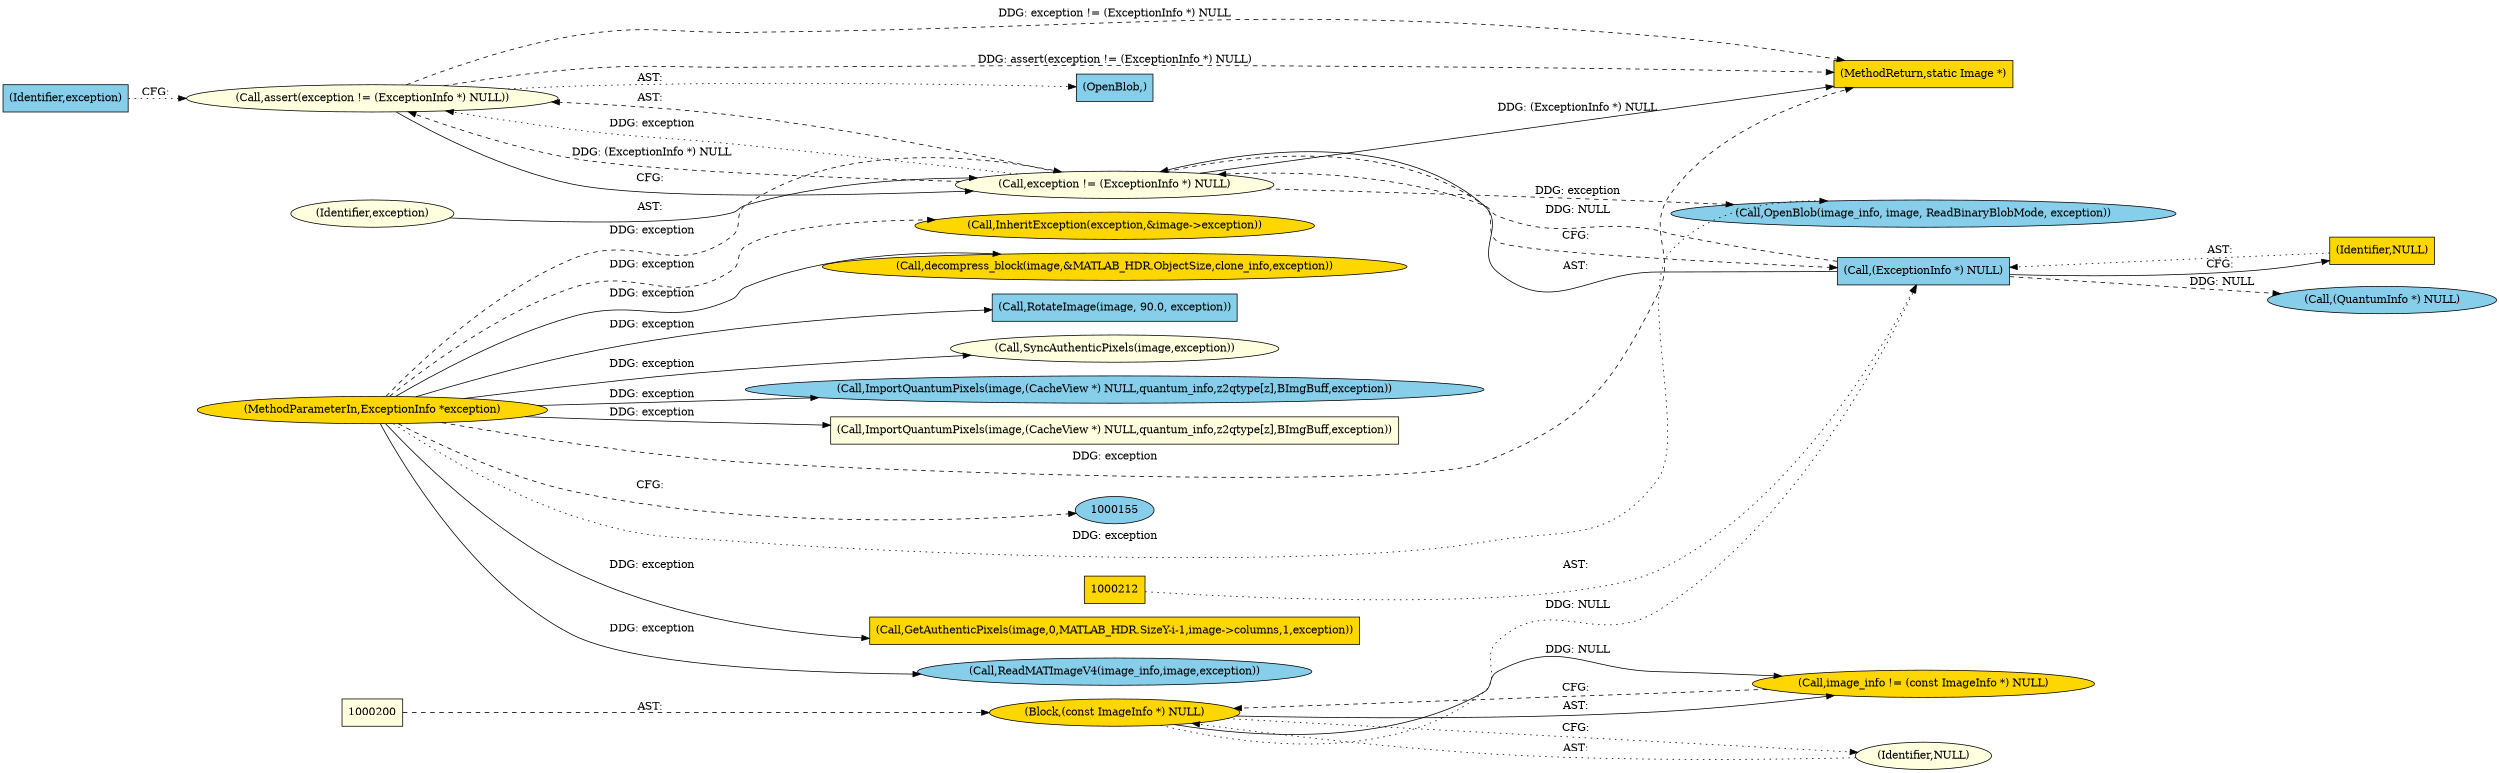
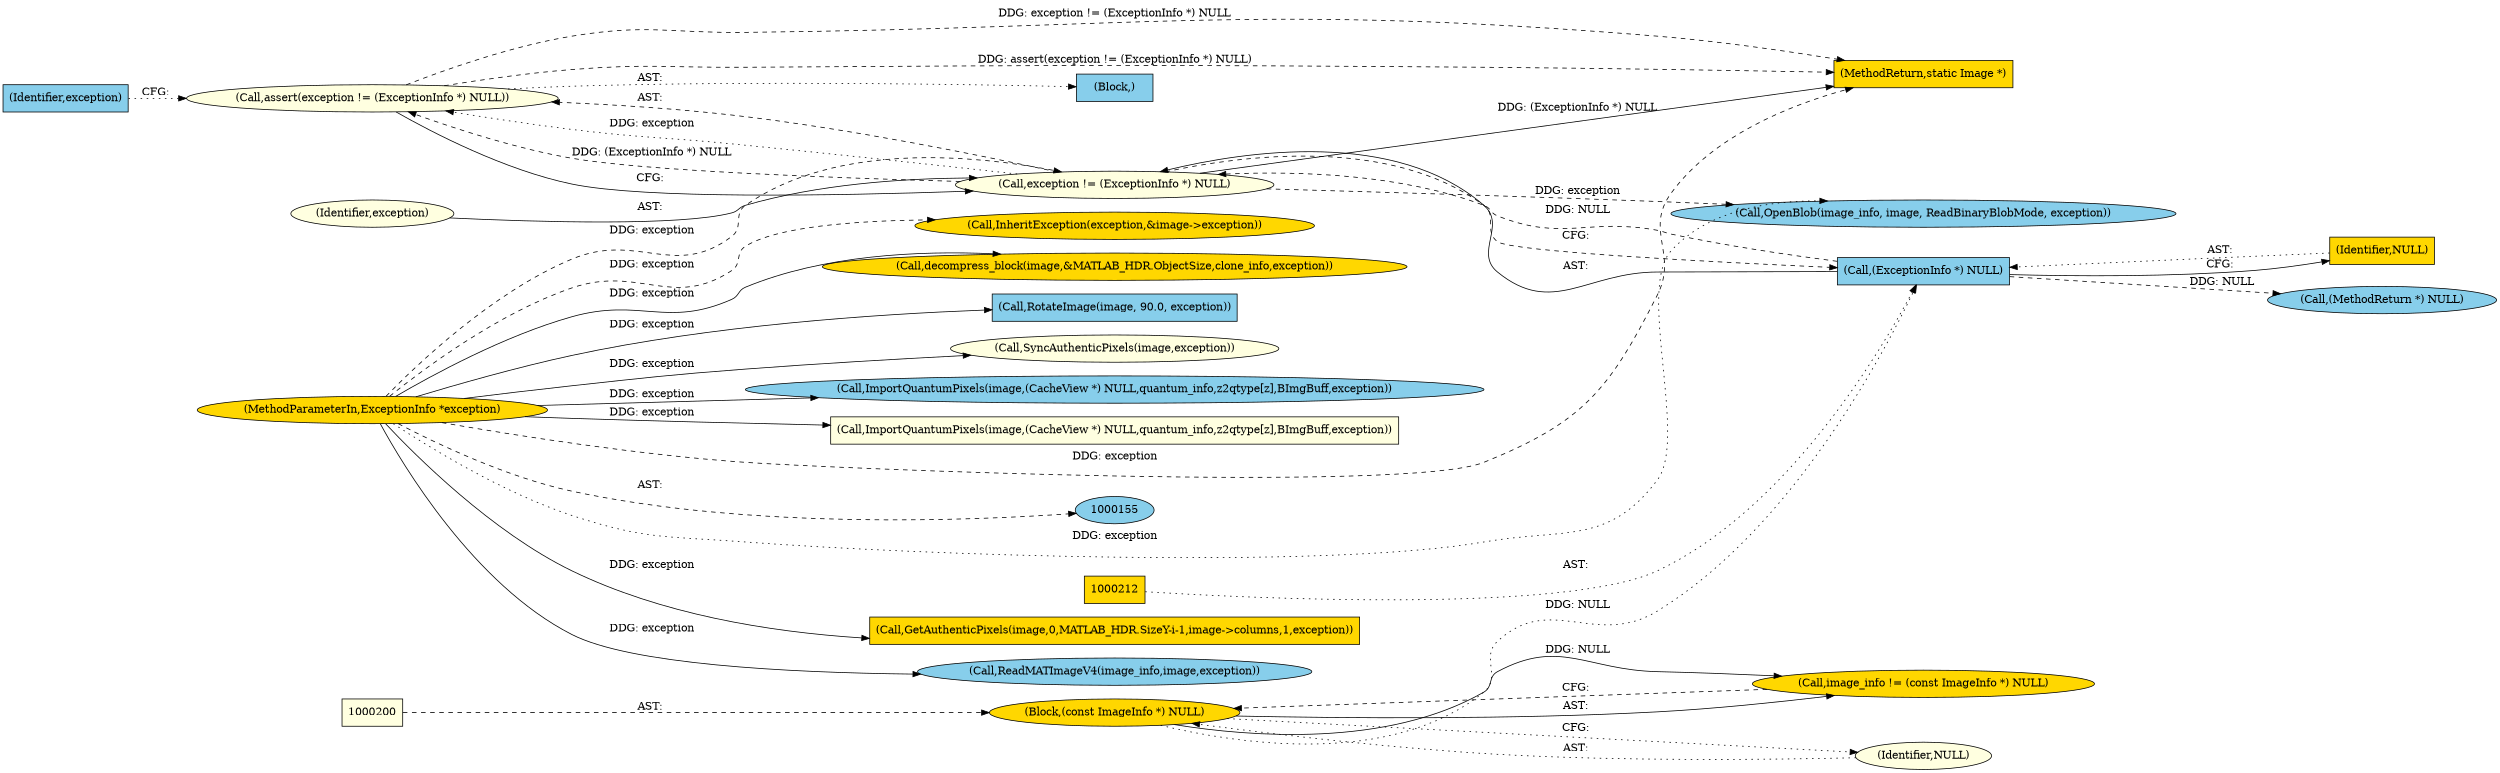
(1115, 88) -> (1115, 88)
(2382, 300) -> (2382, 300)
(652, 485) -> (652, 485)
